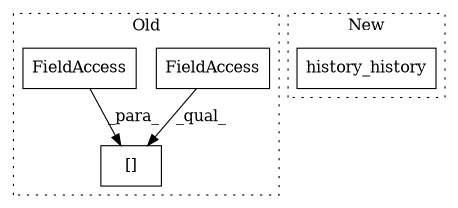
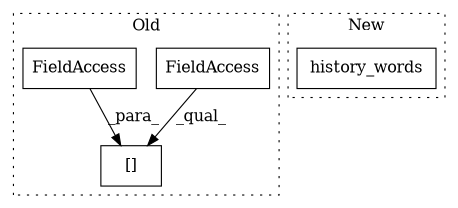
(367, 68) -> (367, 68)
